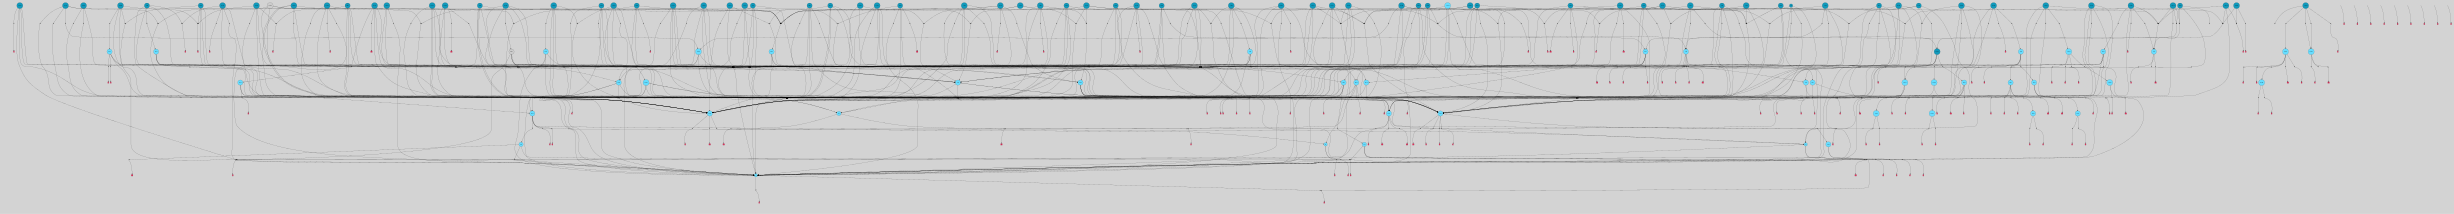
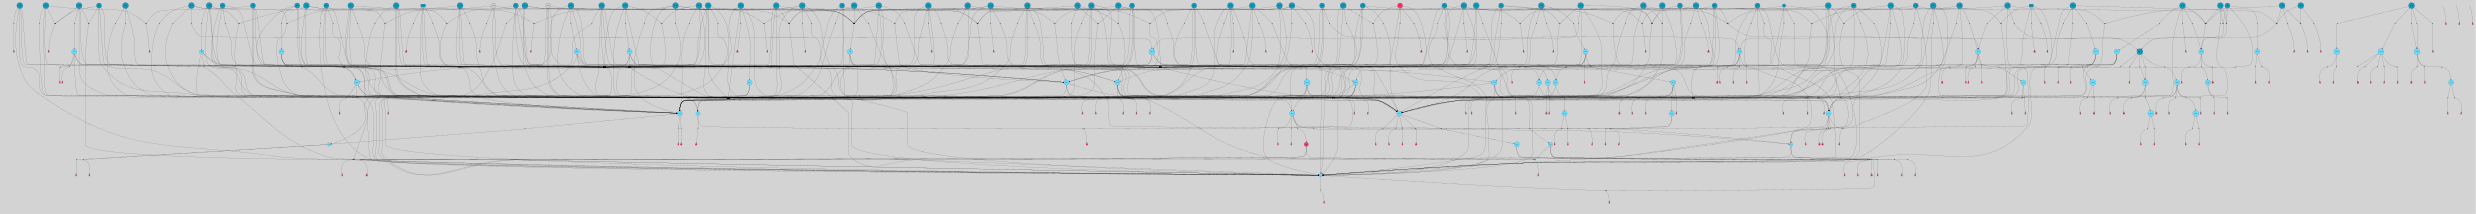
(270, 6) -> (306, 6)
(445, 6) -> (423, 6)
(480, 6) -> (548, 6)
(637, 6) -> (493, 6)
none -> (854, 6)
(900, 6) -> (1400, 6)
(1448, 6) -> (1252, 6)
(1570, 6) -> (2031, 6)
(512, 52) -> (577, 52)
(546, 52) -> (202, 52)
none -> (2257, 52)
none -> (2337, 52)
(1934, 83) -> none
none -> (2208, 83)
(2262, 83) -> none
none -> (2451, 83)
(521, 144) -> (1306, 144)
none -> (1878, 175)
